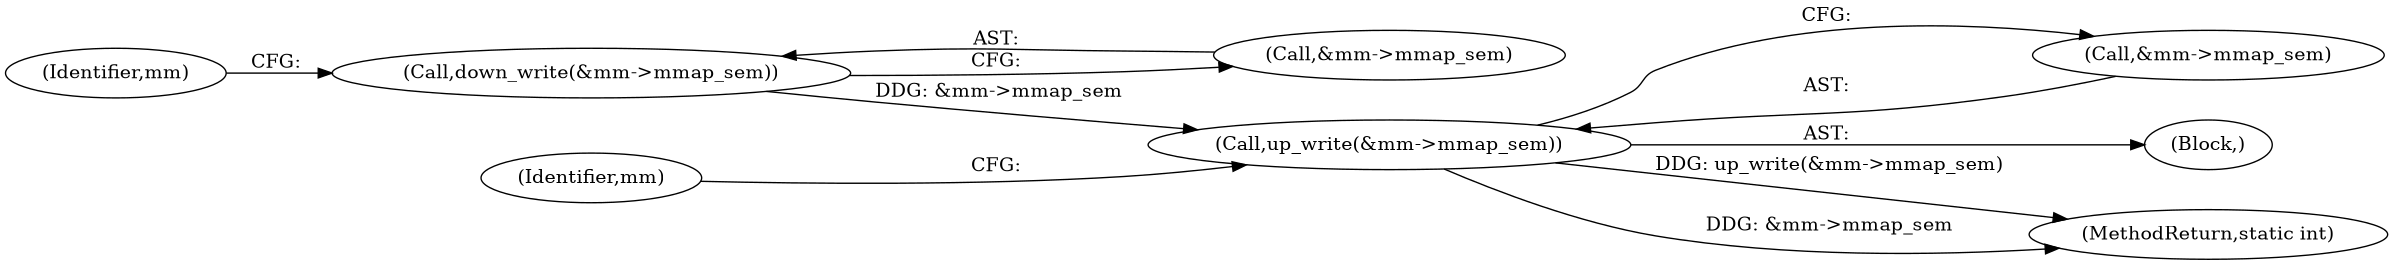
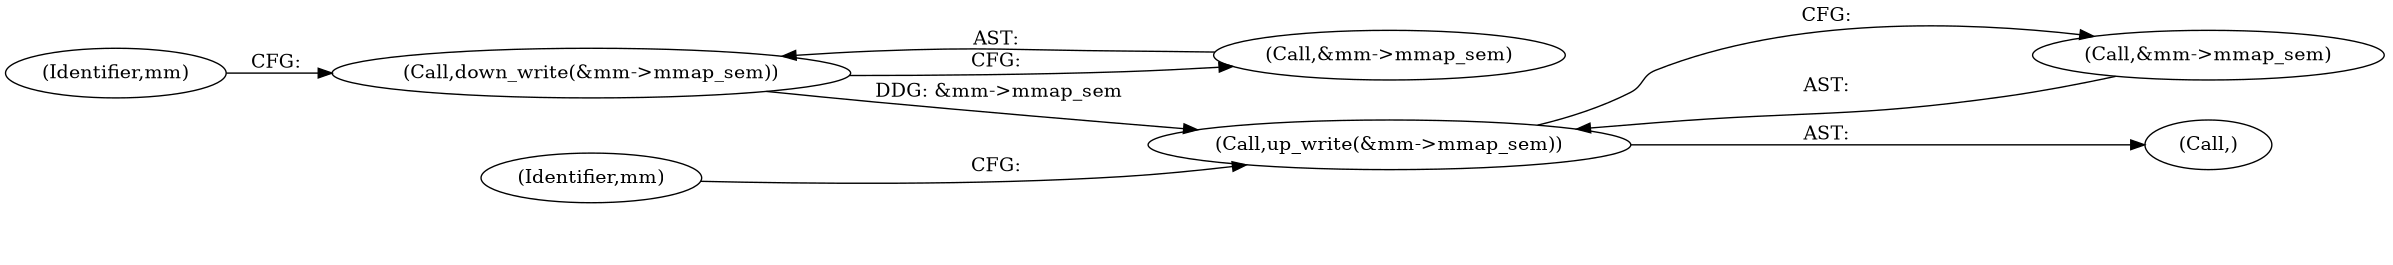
(2208, 145) -> (2208, 145)
(2208, 234) -> none
